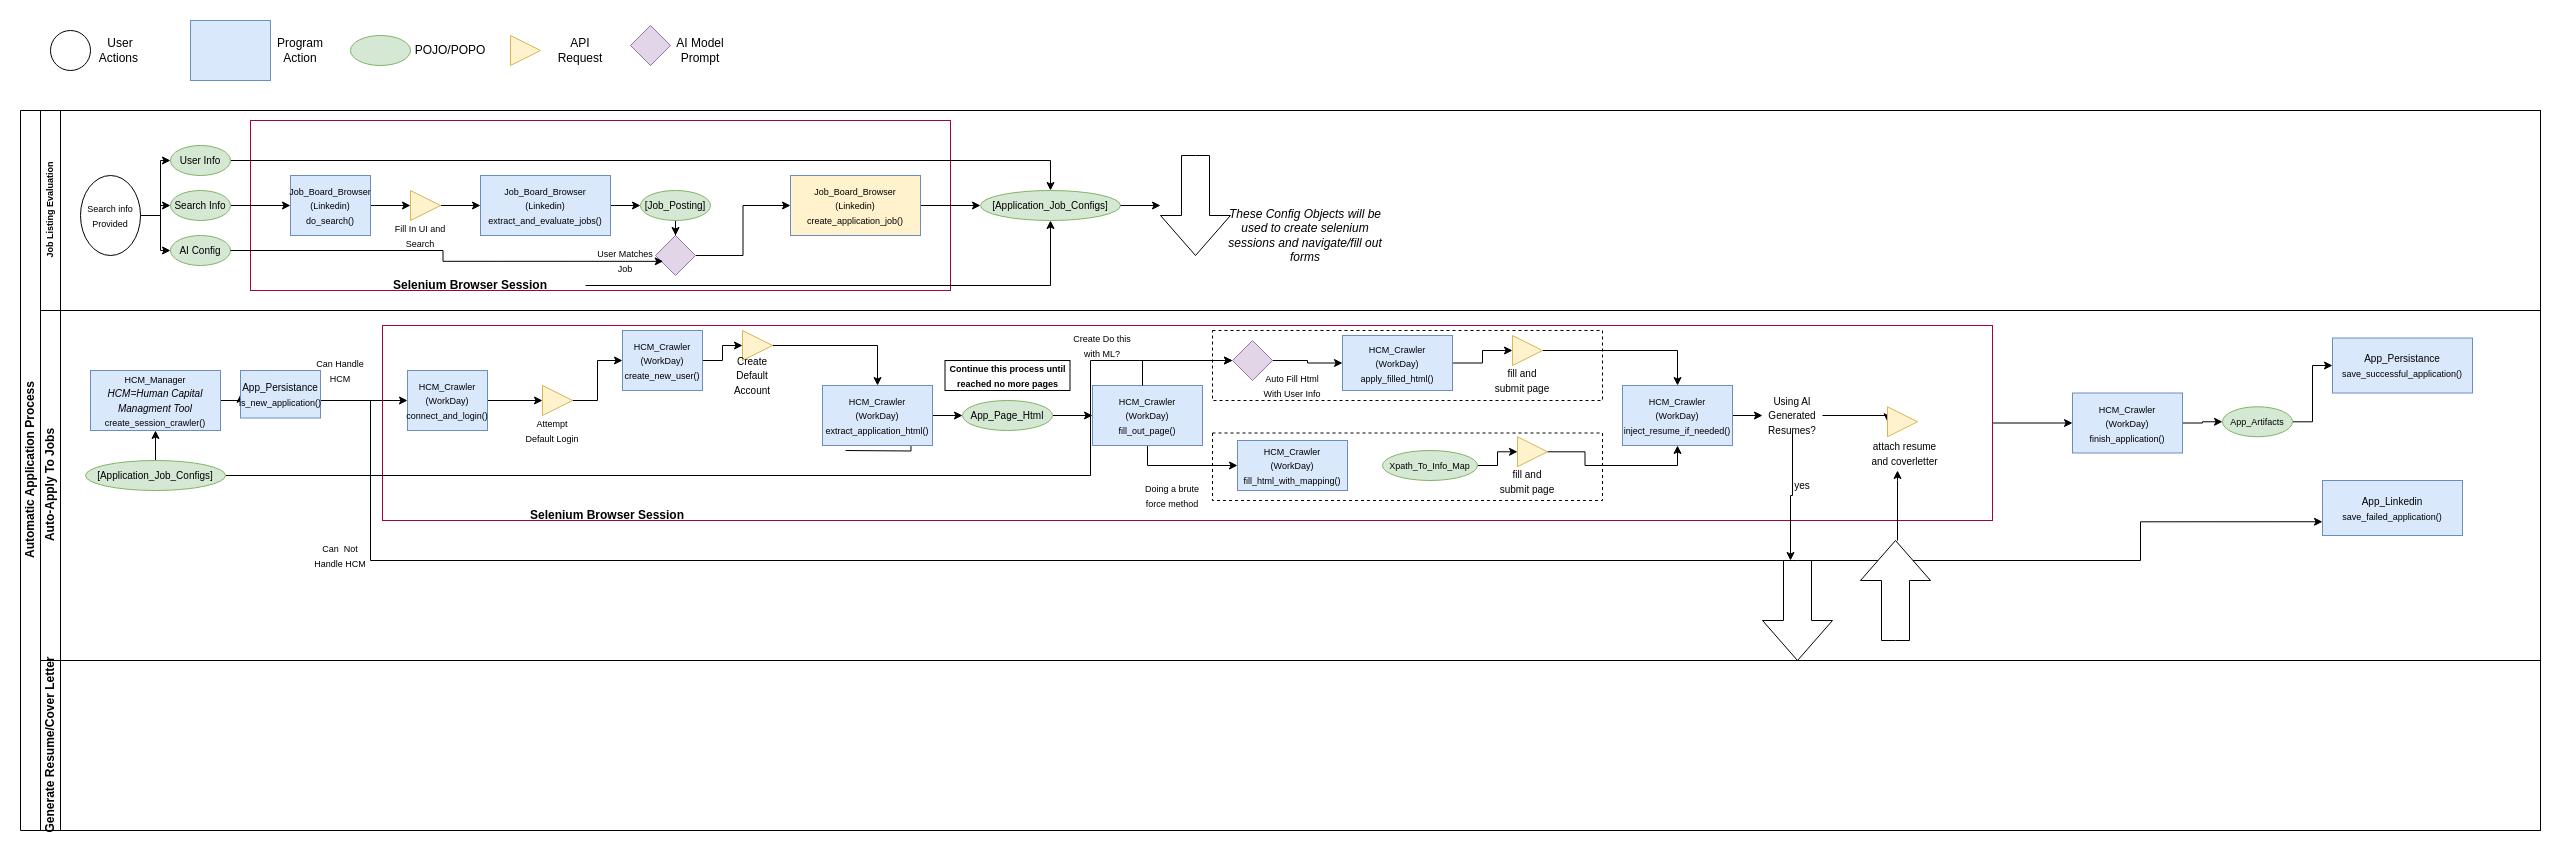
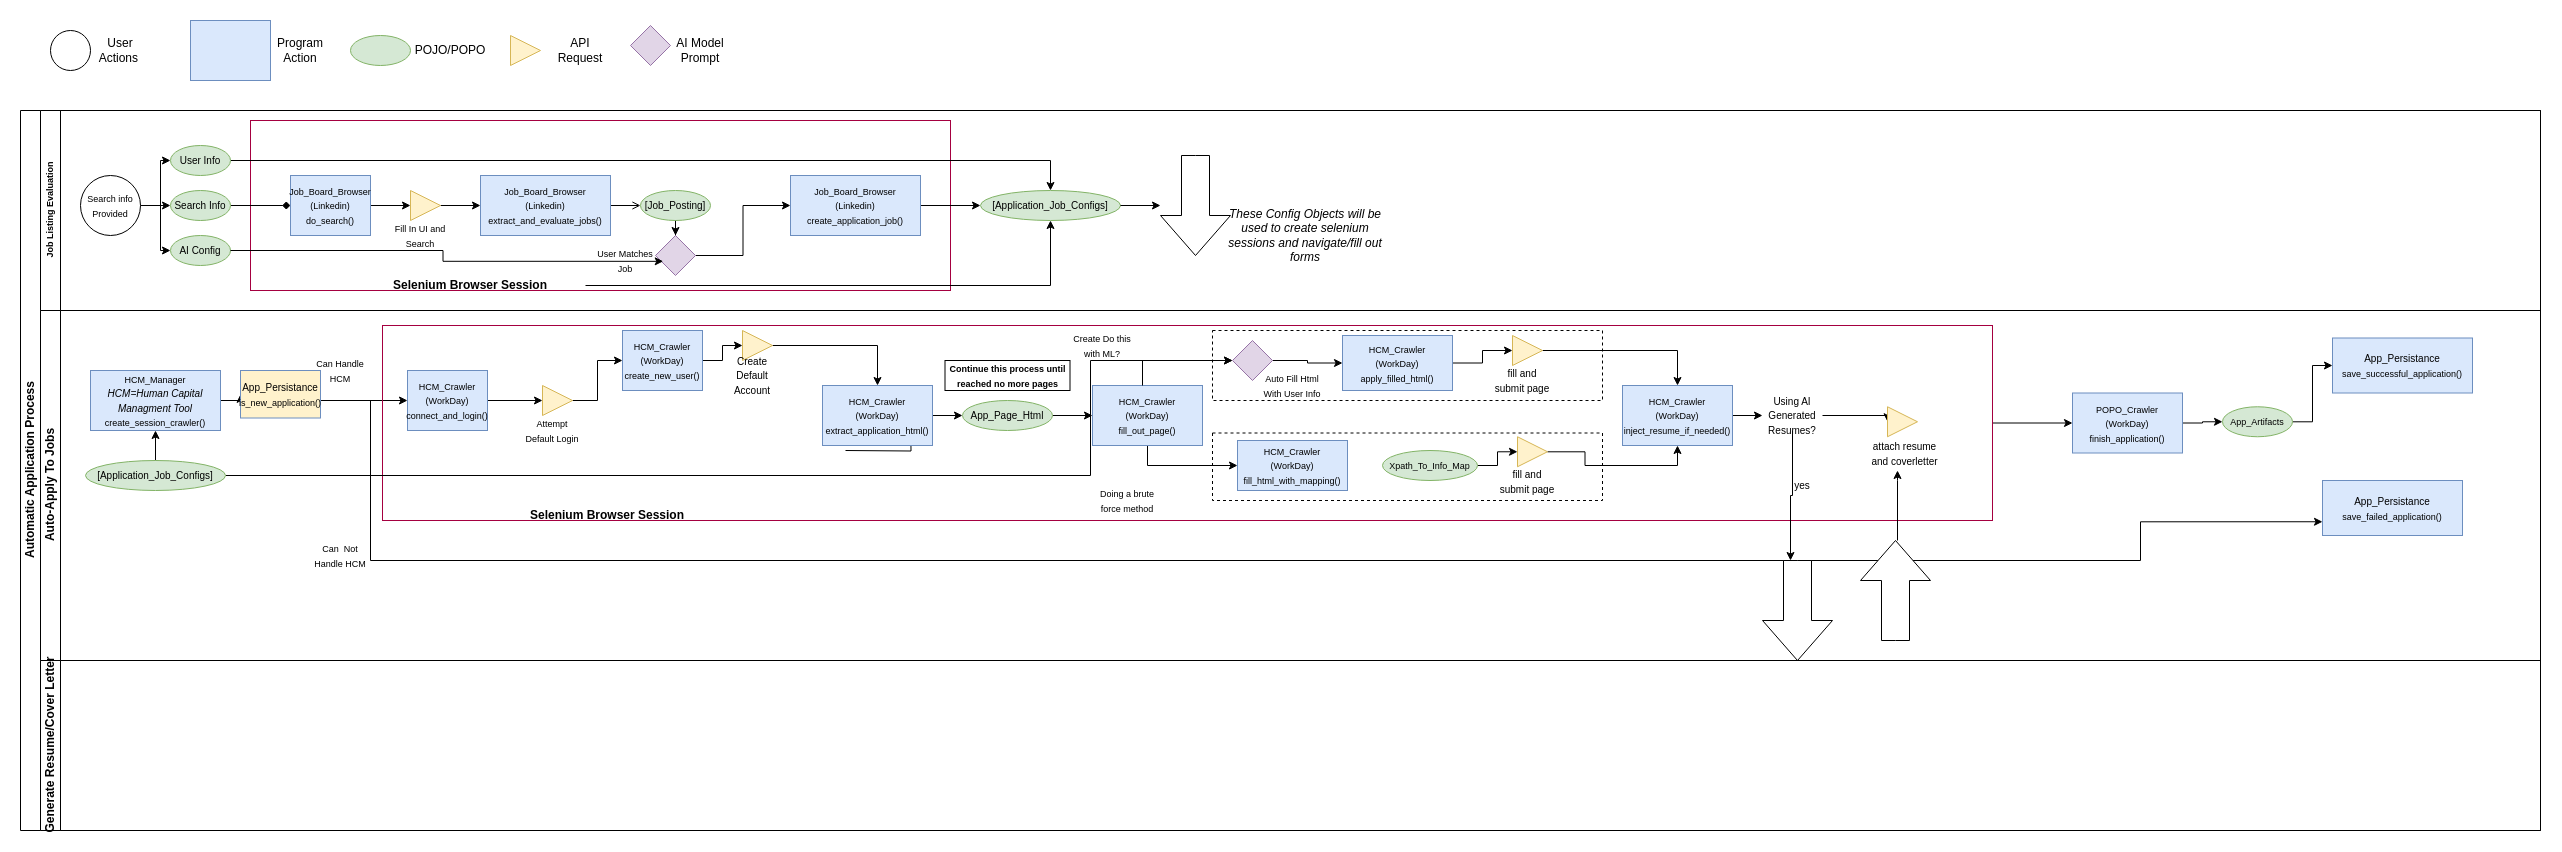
(282, 206) -> (281, 206)
(632, 206) -> (633, 206)
(856, 206) -> (856, 206)
(111, 216) -> (111, 206)
(281, 394) -> (281, 394)
(2128, 424) -> (2128, 424)
(1173, 496) -> (1128, 501)
(2393, 509) -> (2393, 509)
